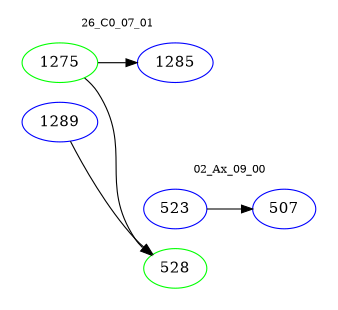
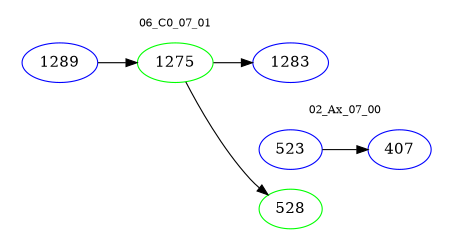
(118, 24) -> (175, 24)
(175, 63) -> (291, 63)
(230, 170) -> (345, 111)
(103, 197) -> (112, 63)
(284, 209) -> (400, 150)
